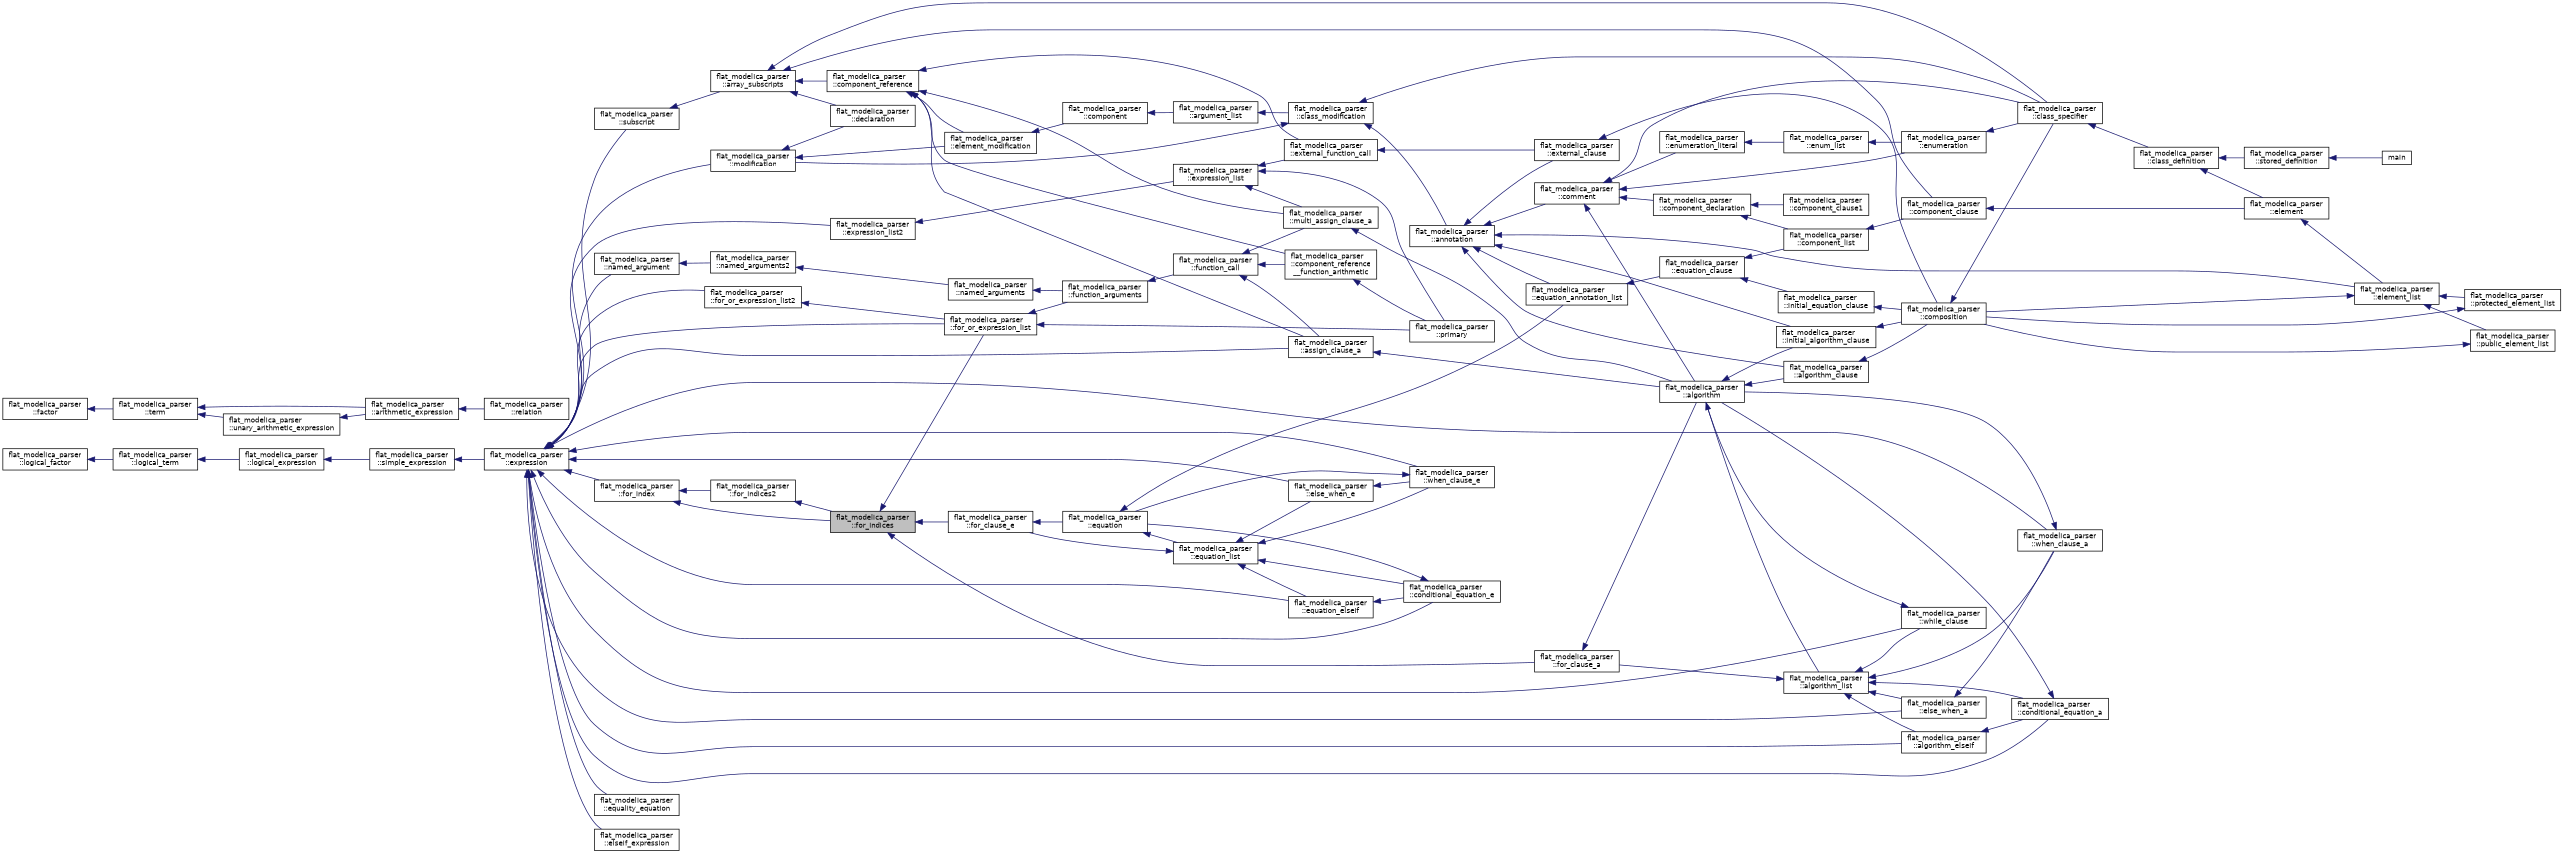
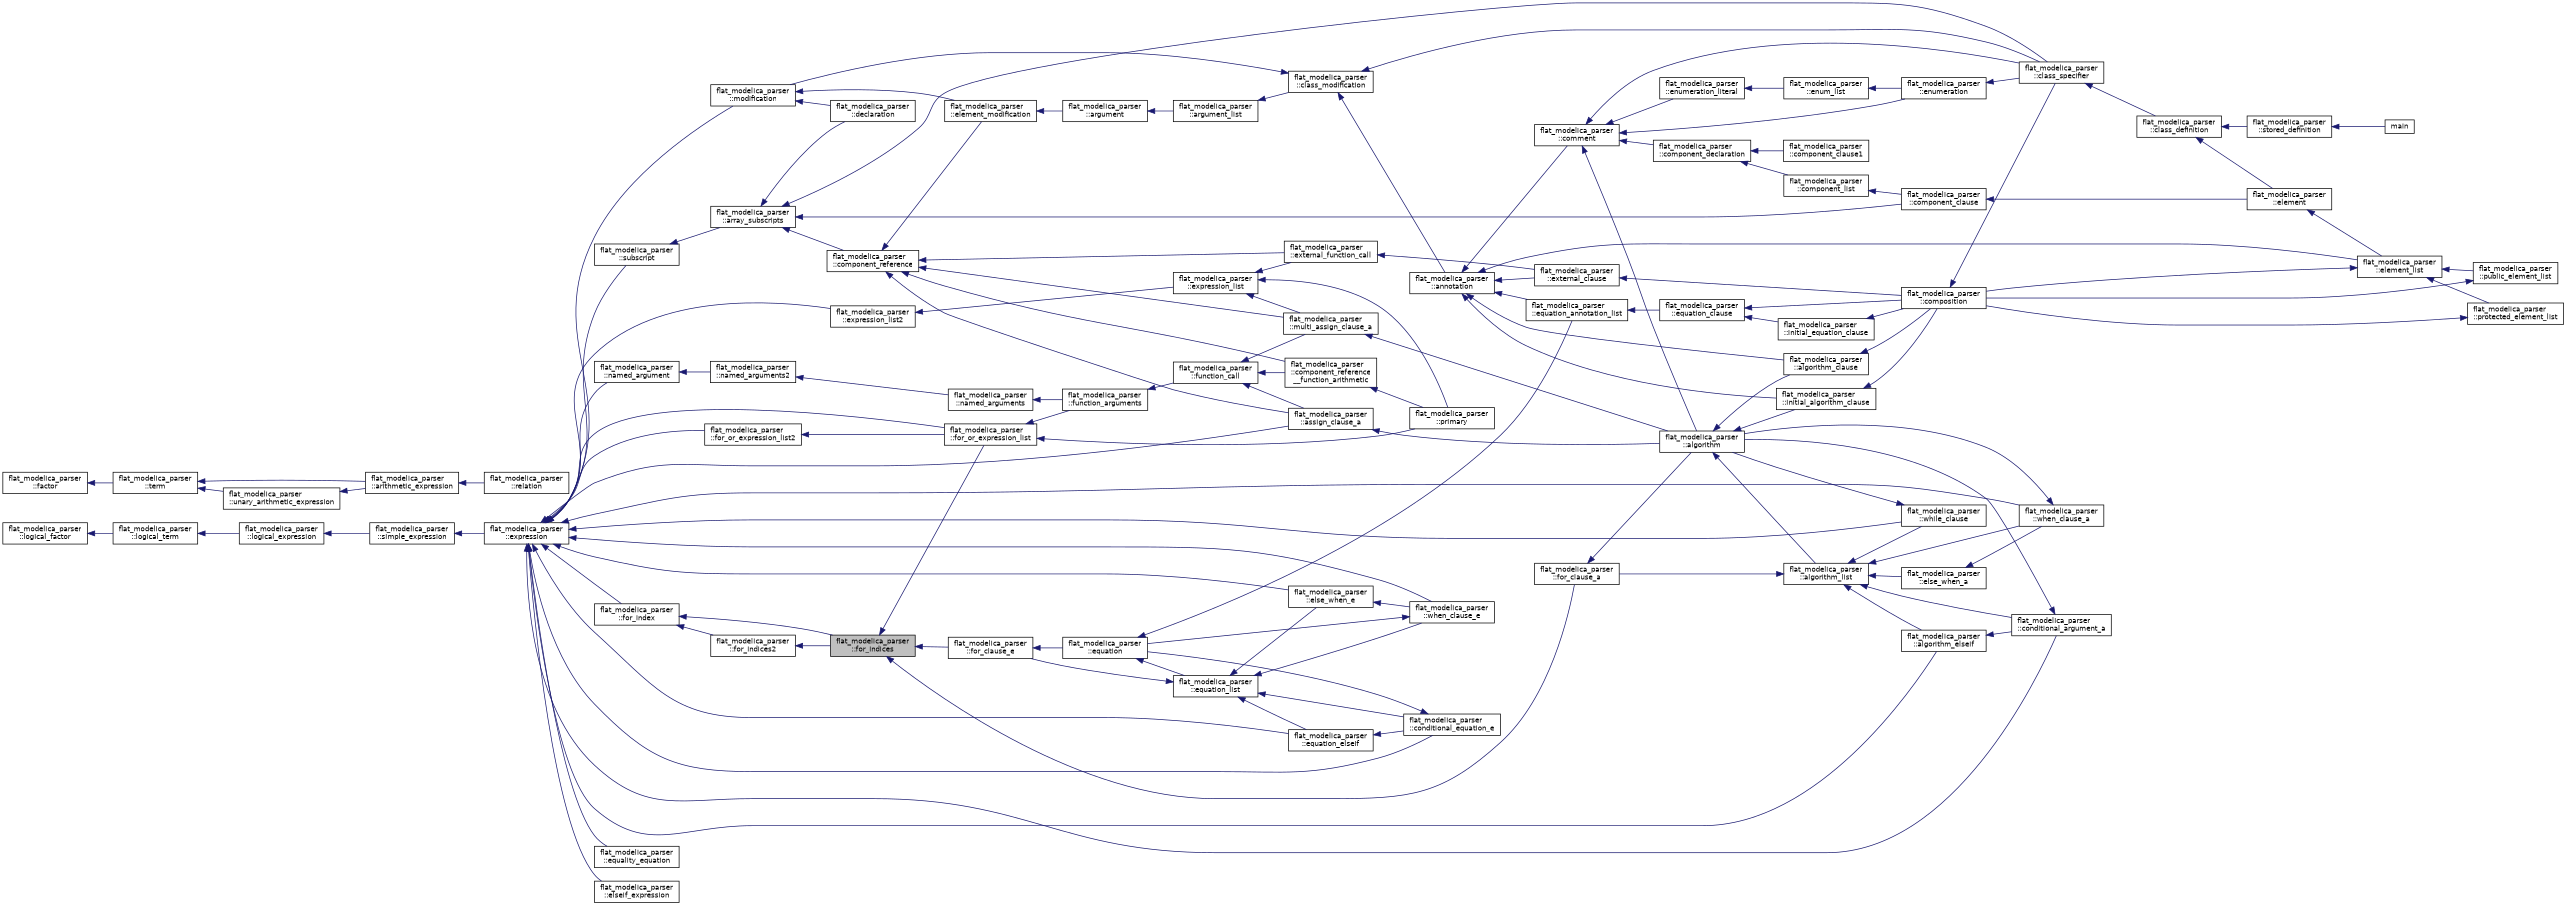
(1105, 113) -> (1105, 111)
(1773, 251) -> (1827, 304)
(2060, 709) -> (2062, 625)
(1130, 720) -> none
